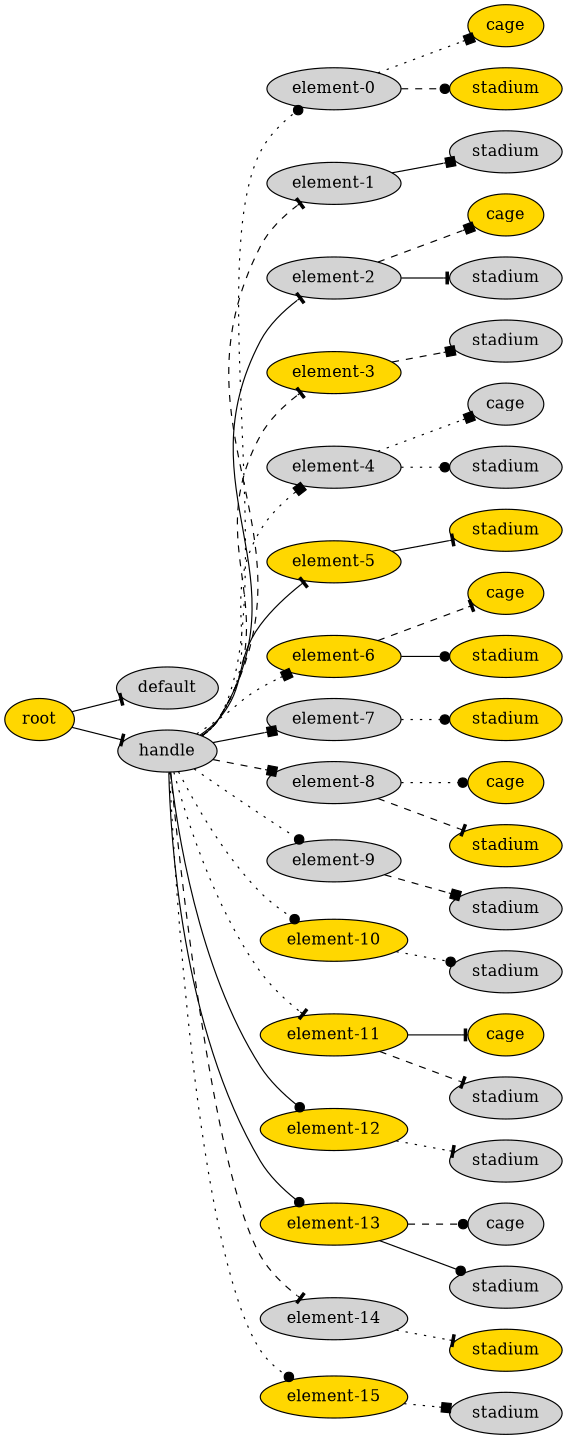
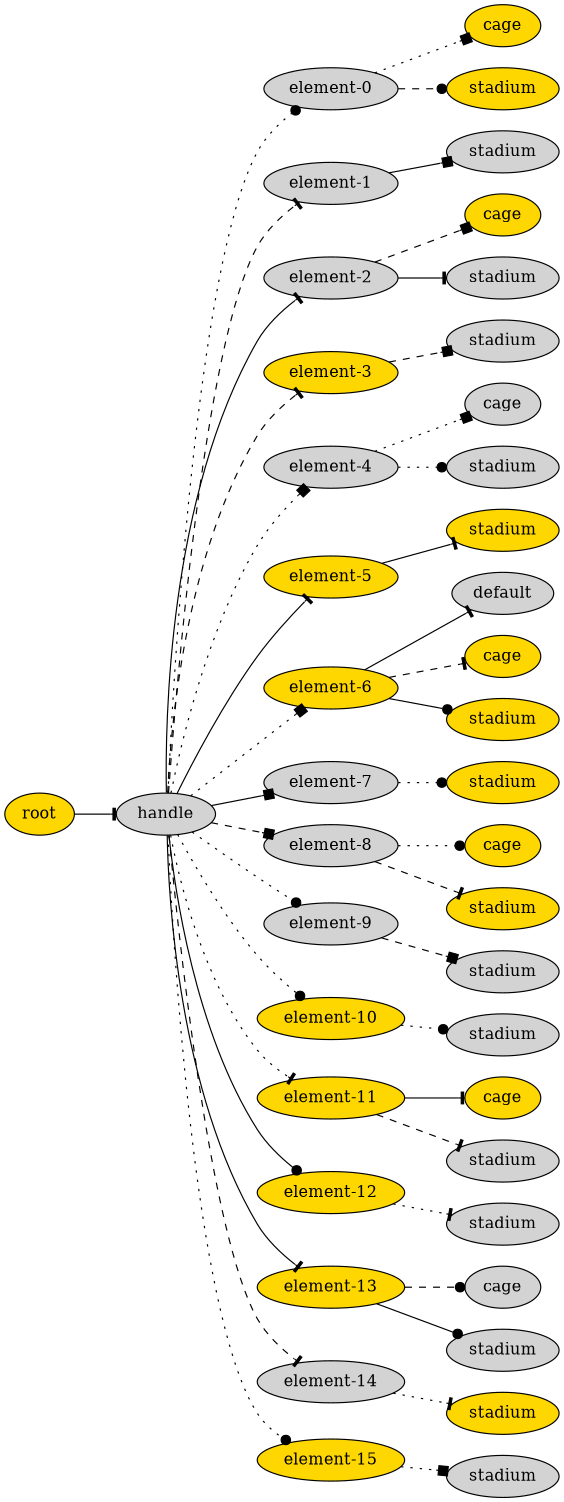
(95, 706) -> (415, 642)
(217, 1063) -> (215, 1128)
